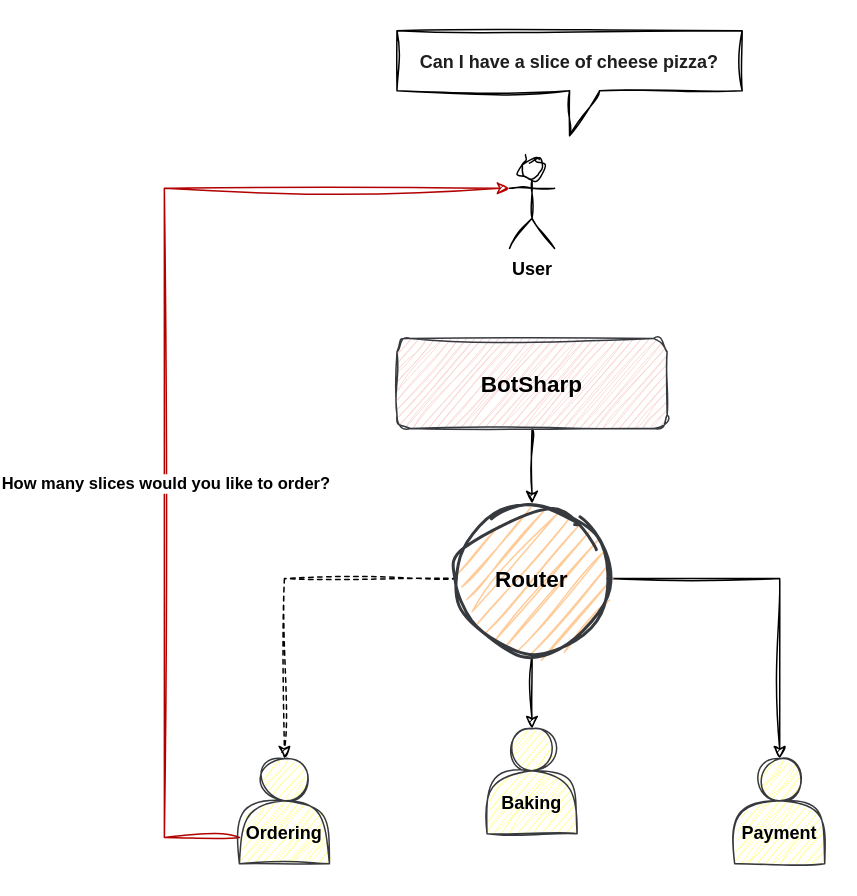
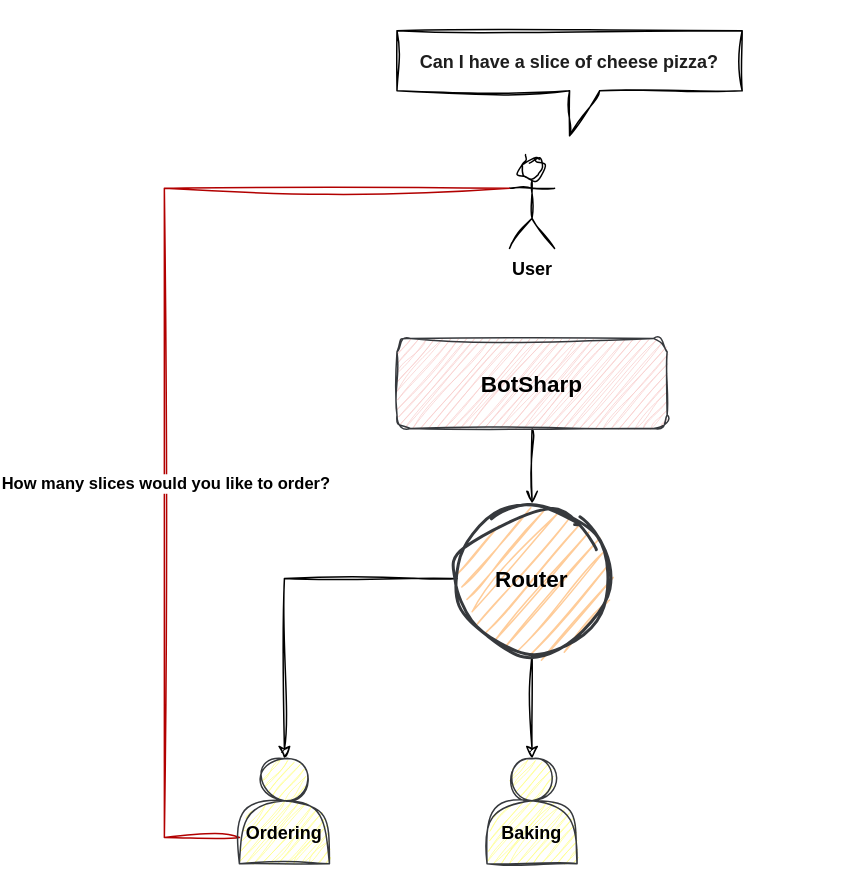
(483, 188) -> (487, 188)
(532, 492) -> (532, 495)
(285, 578) -> (285, 578)
(779, 581) -> none
(532, 781) -> (532, 811)
(779, 811) -> none
